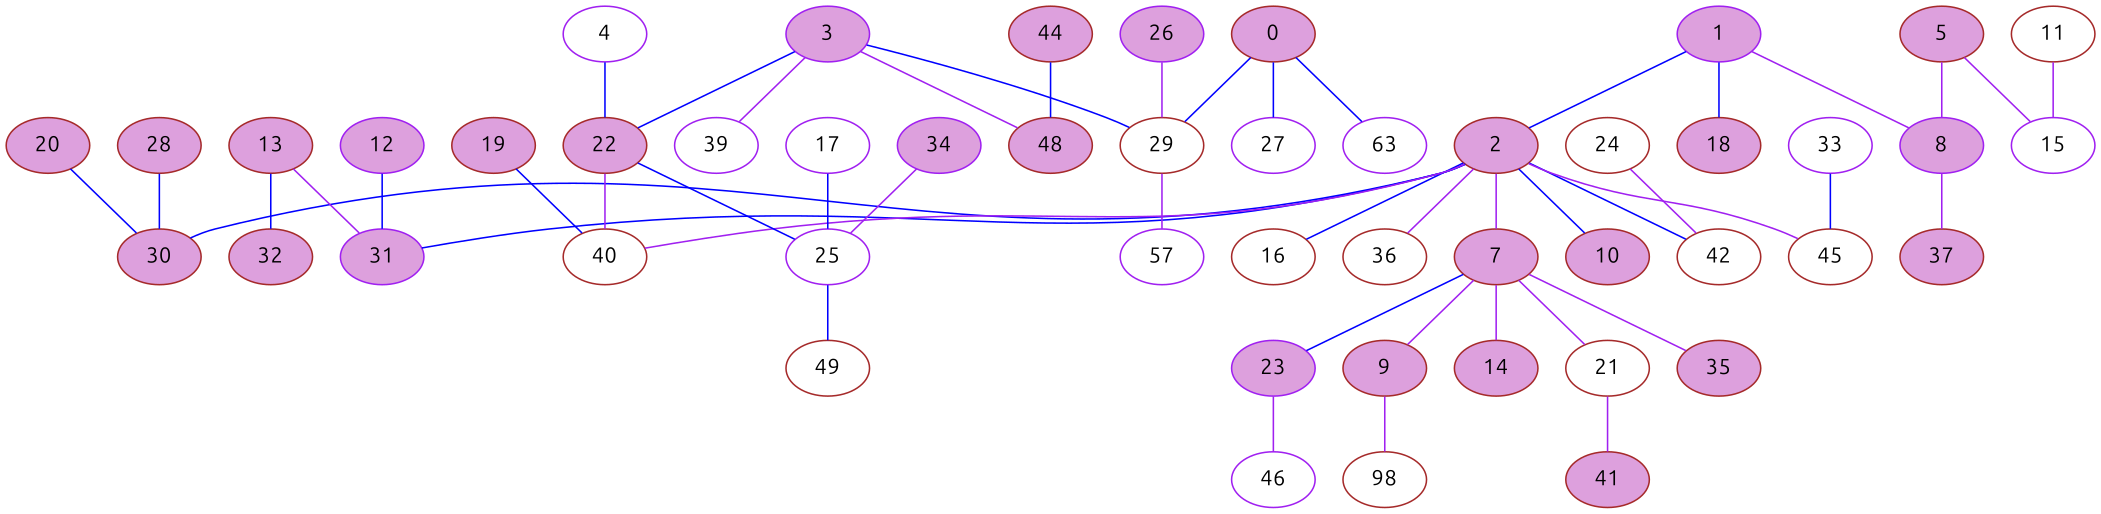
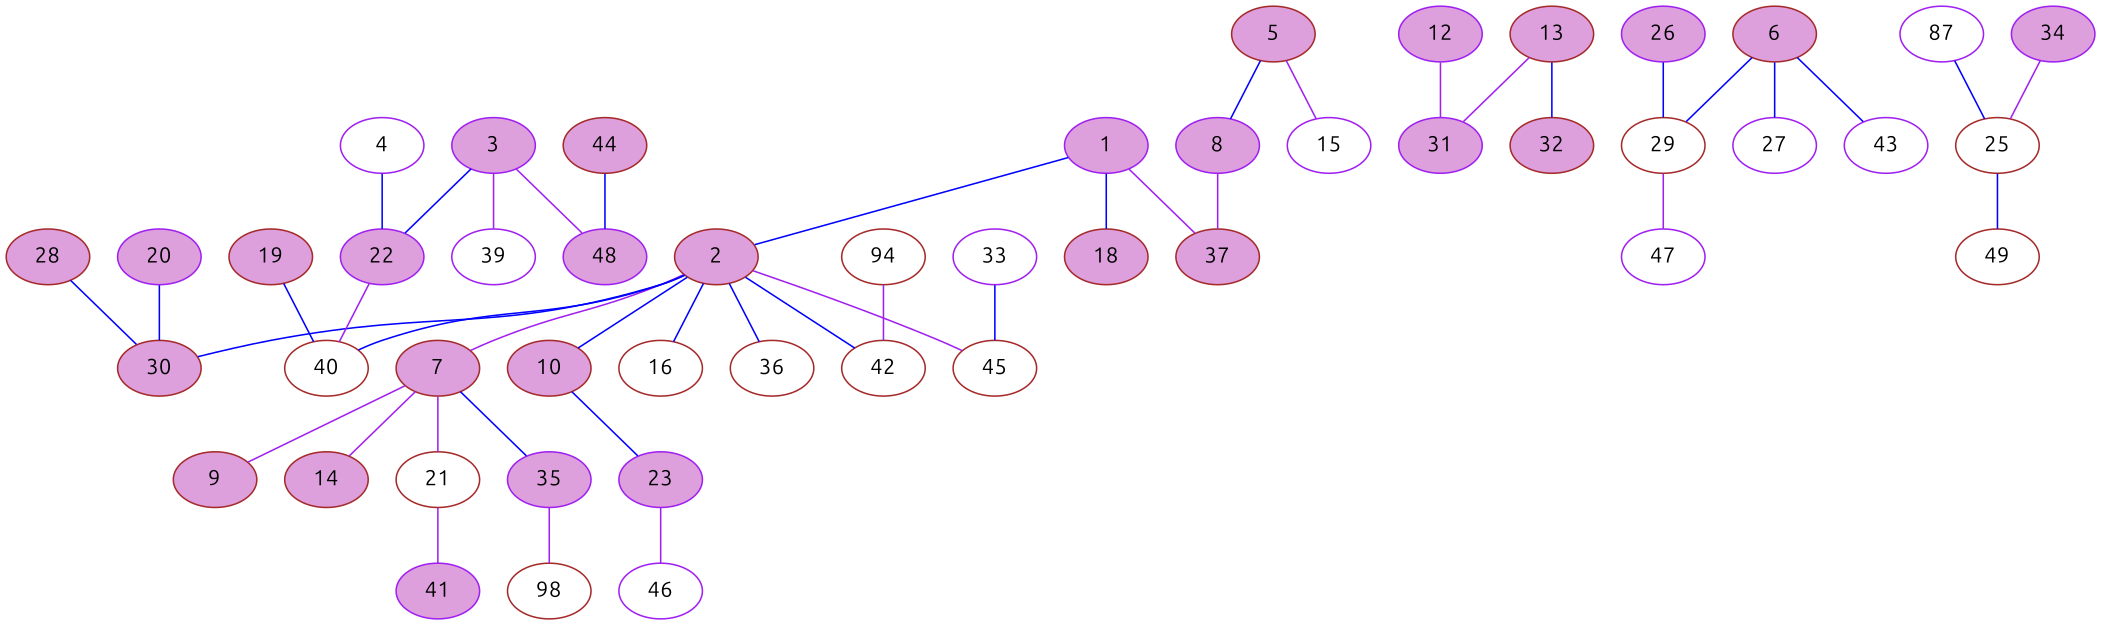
(1273, 34) -> (1775, 34)
(2053, 34) -> none
(999, 82) -> none
(1162, 90) -> (1663, 90)
(1830, 90) -> (1162, 201)
(1942, 90) -> (1245, 90)
(48, 145) -> (159, 257)
(605, 145) -> (382, 257)
(828, 145) -> (1942, 34)
(1051, 145) -> (605, 257)
(1385, 145) -> (1886, 145)
(1608, 145) -> (883, 257)
(716, 201) -> none
(1441, 201) -> (744, 313)
(382, 207) -> (1440, 90)
(788, 216) -> none
(1056, 216) -> (521, 313)
(828, 257) -> (1997, 145)
(1162, 257) -> (1663, 257)
(1385, 313) -> (605, 424)
(1608, 313) -> (493, 424)
(1719, 368) -> (549, 480)
(1385, 424) -> (549, 535)
(1608, 480) -> (438, 591)
